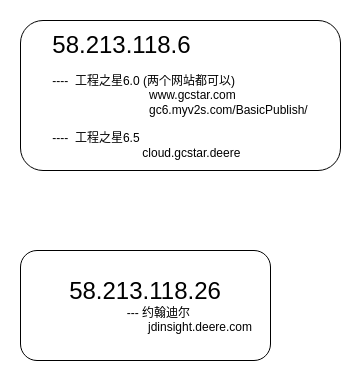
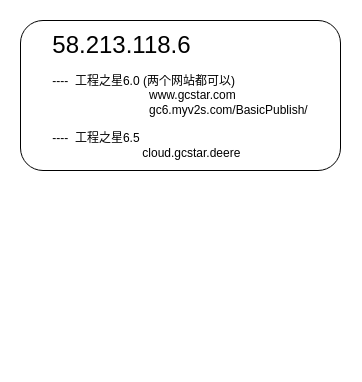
(146, 306) -> none
